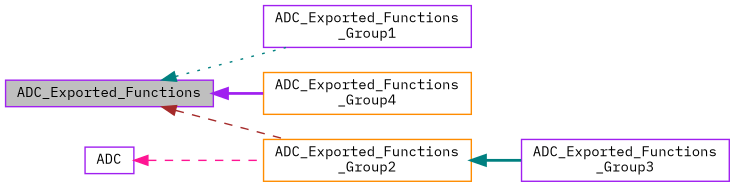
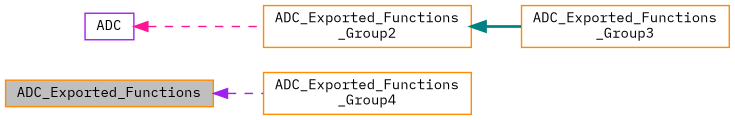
(367, 26) -> none
(109, 93) -> (109, 93)
(245, 93) -> (245, 93)
(231, 125) -> none
(625, 160) -> (625, 26)
